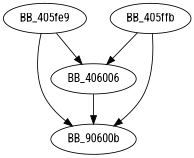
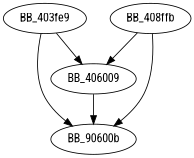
(45, 18) -> (45, 18)
(151, 18) -> (151, 18)
(94, 79) -> (94, 79)
